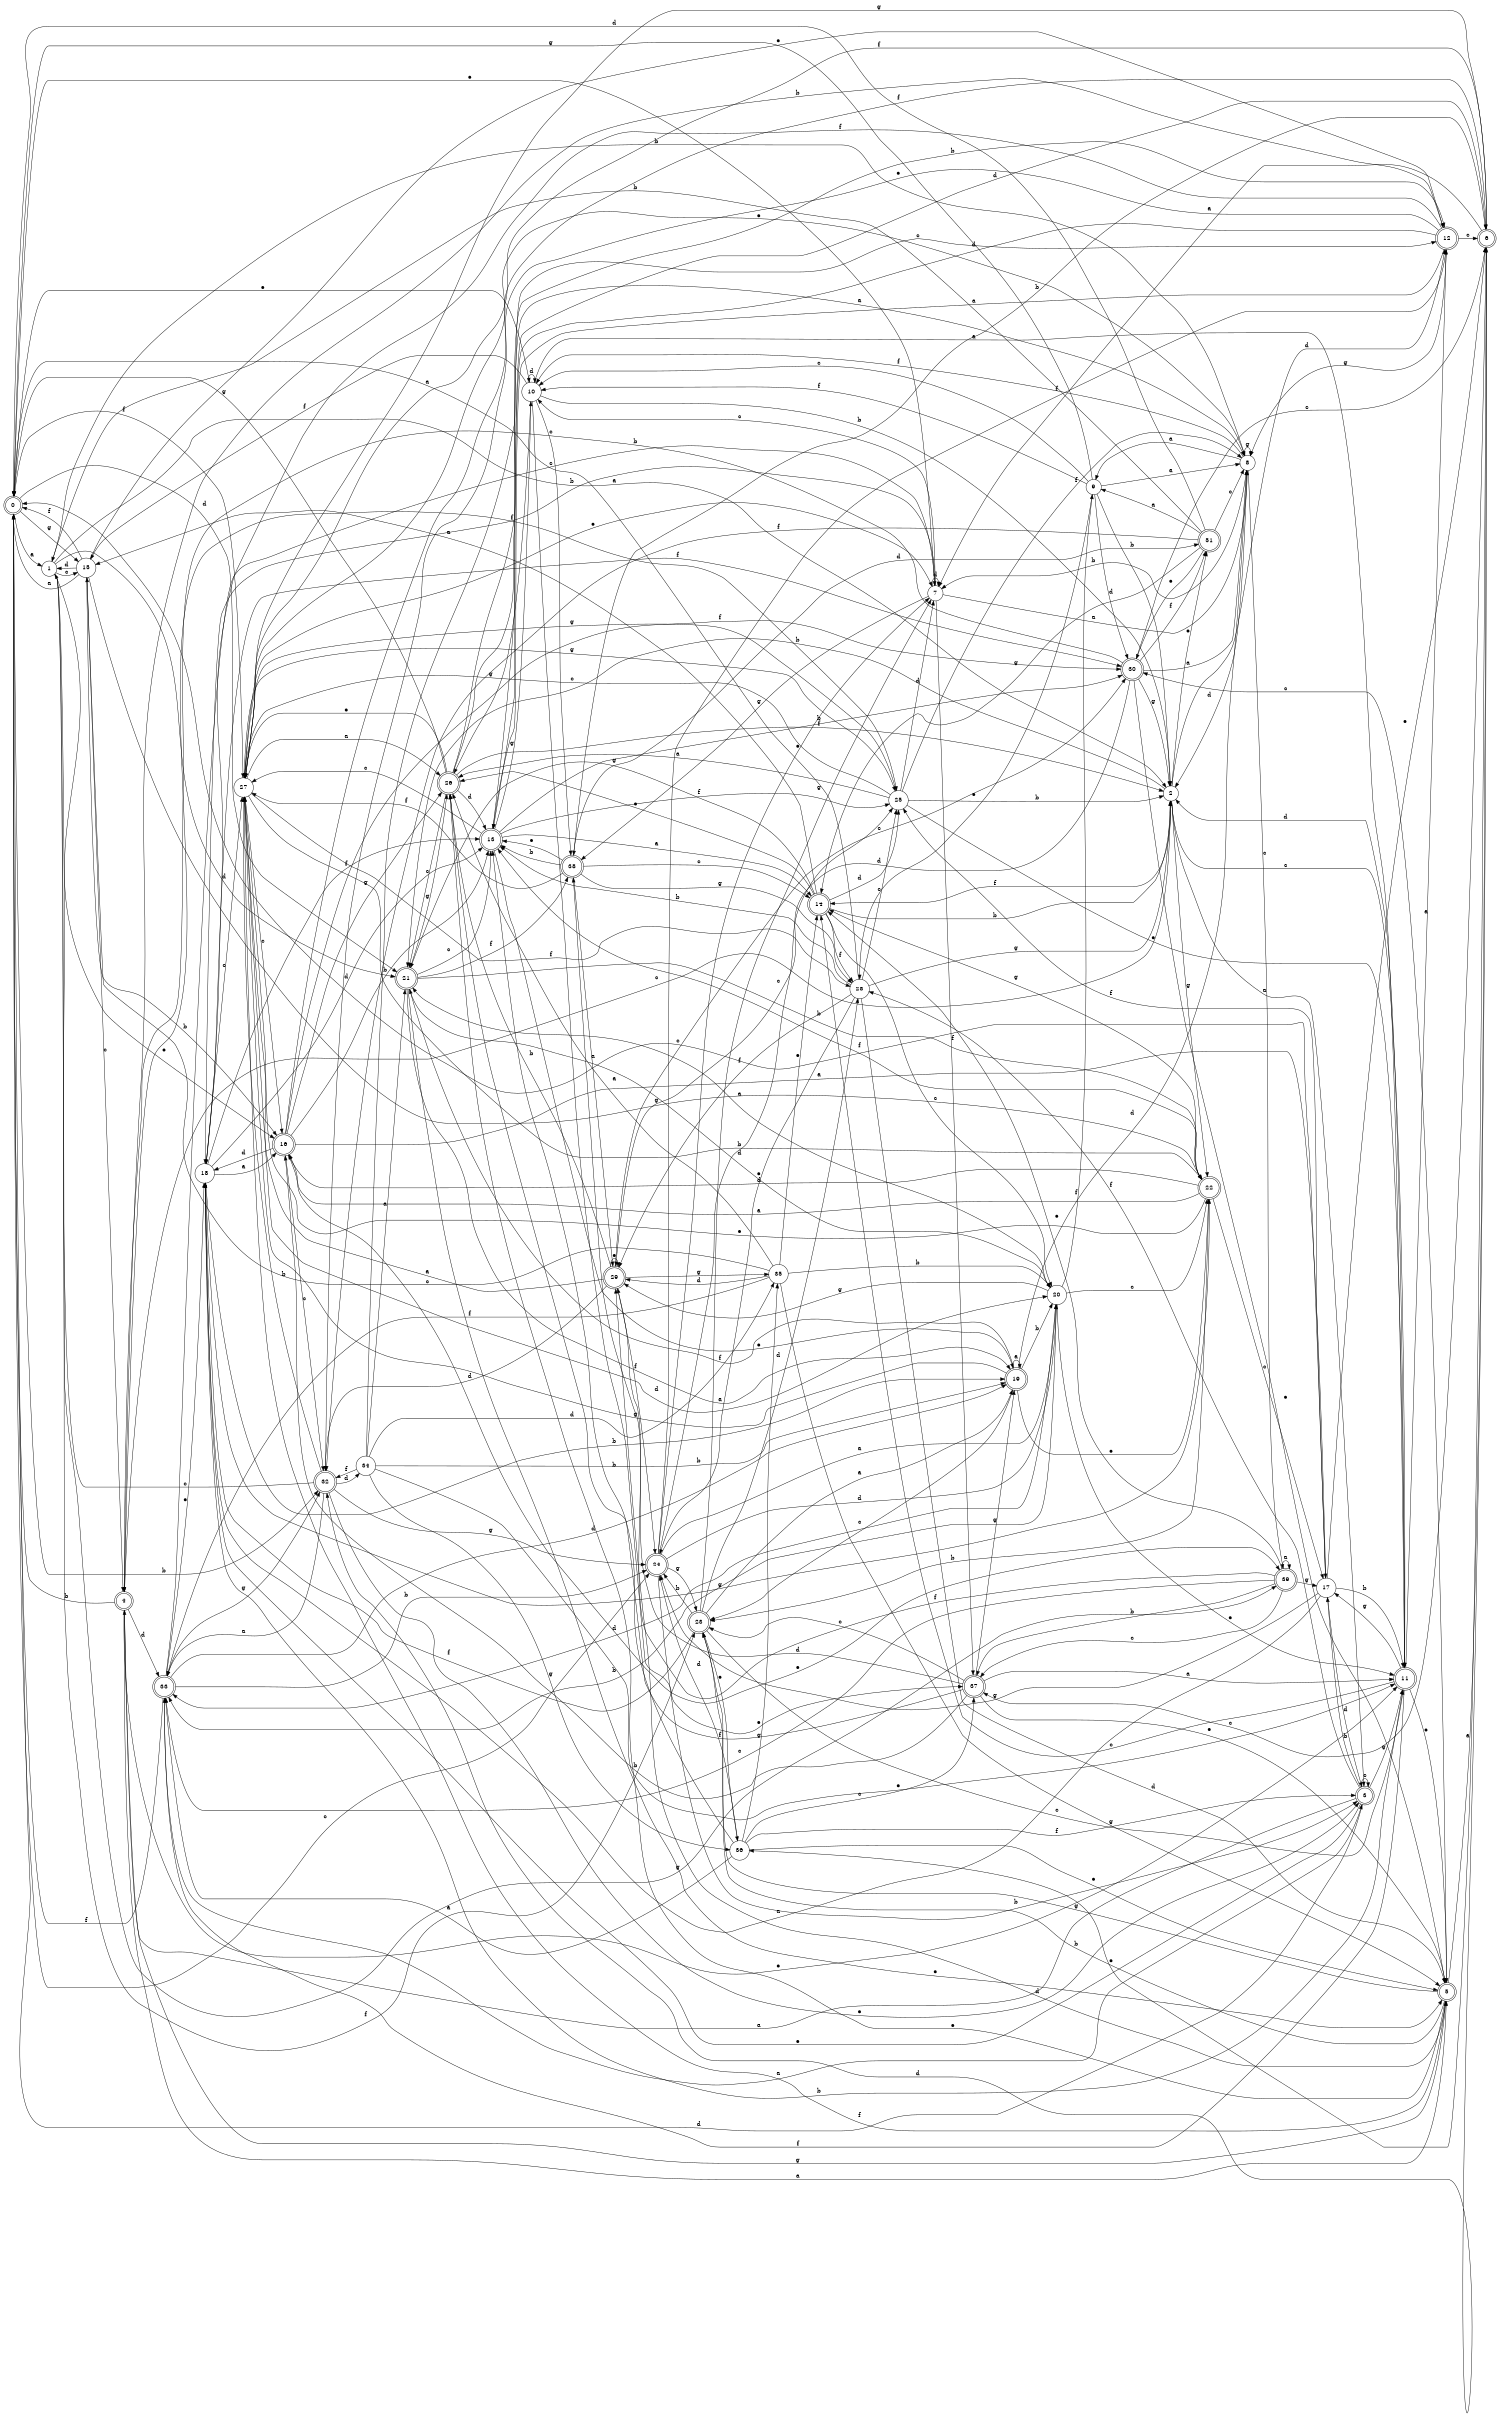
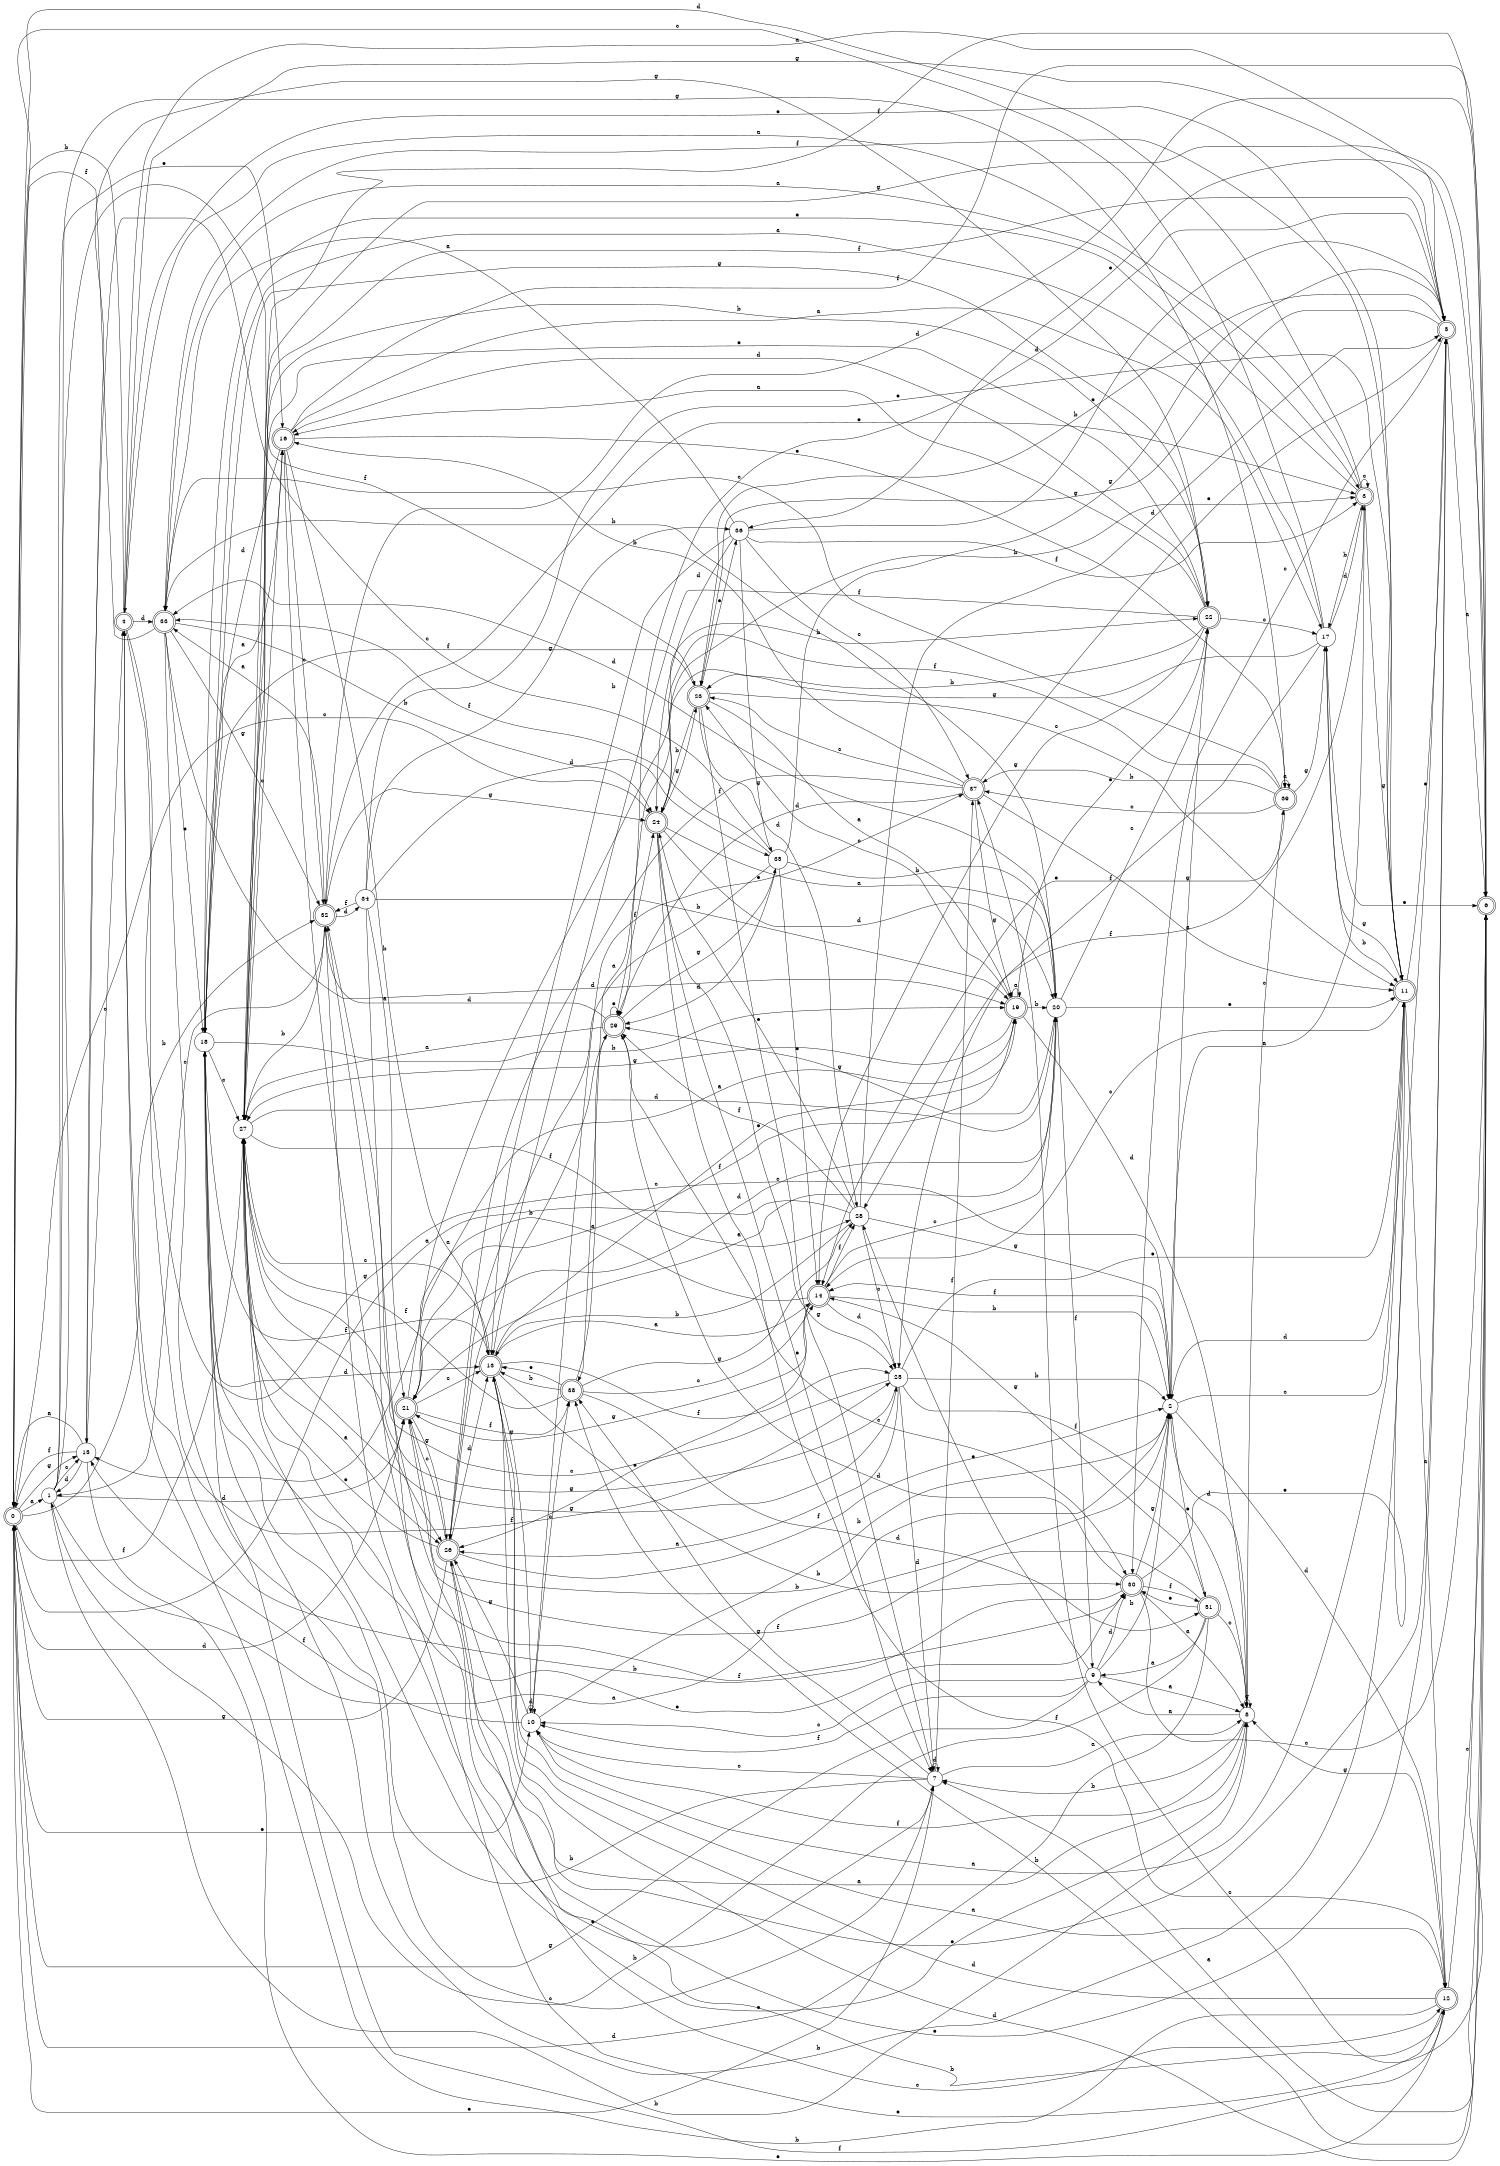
(678, 555) -> (677, 1707)
(527, 666) -> (444, 1611)
(95, 895) -> none
